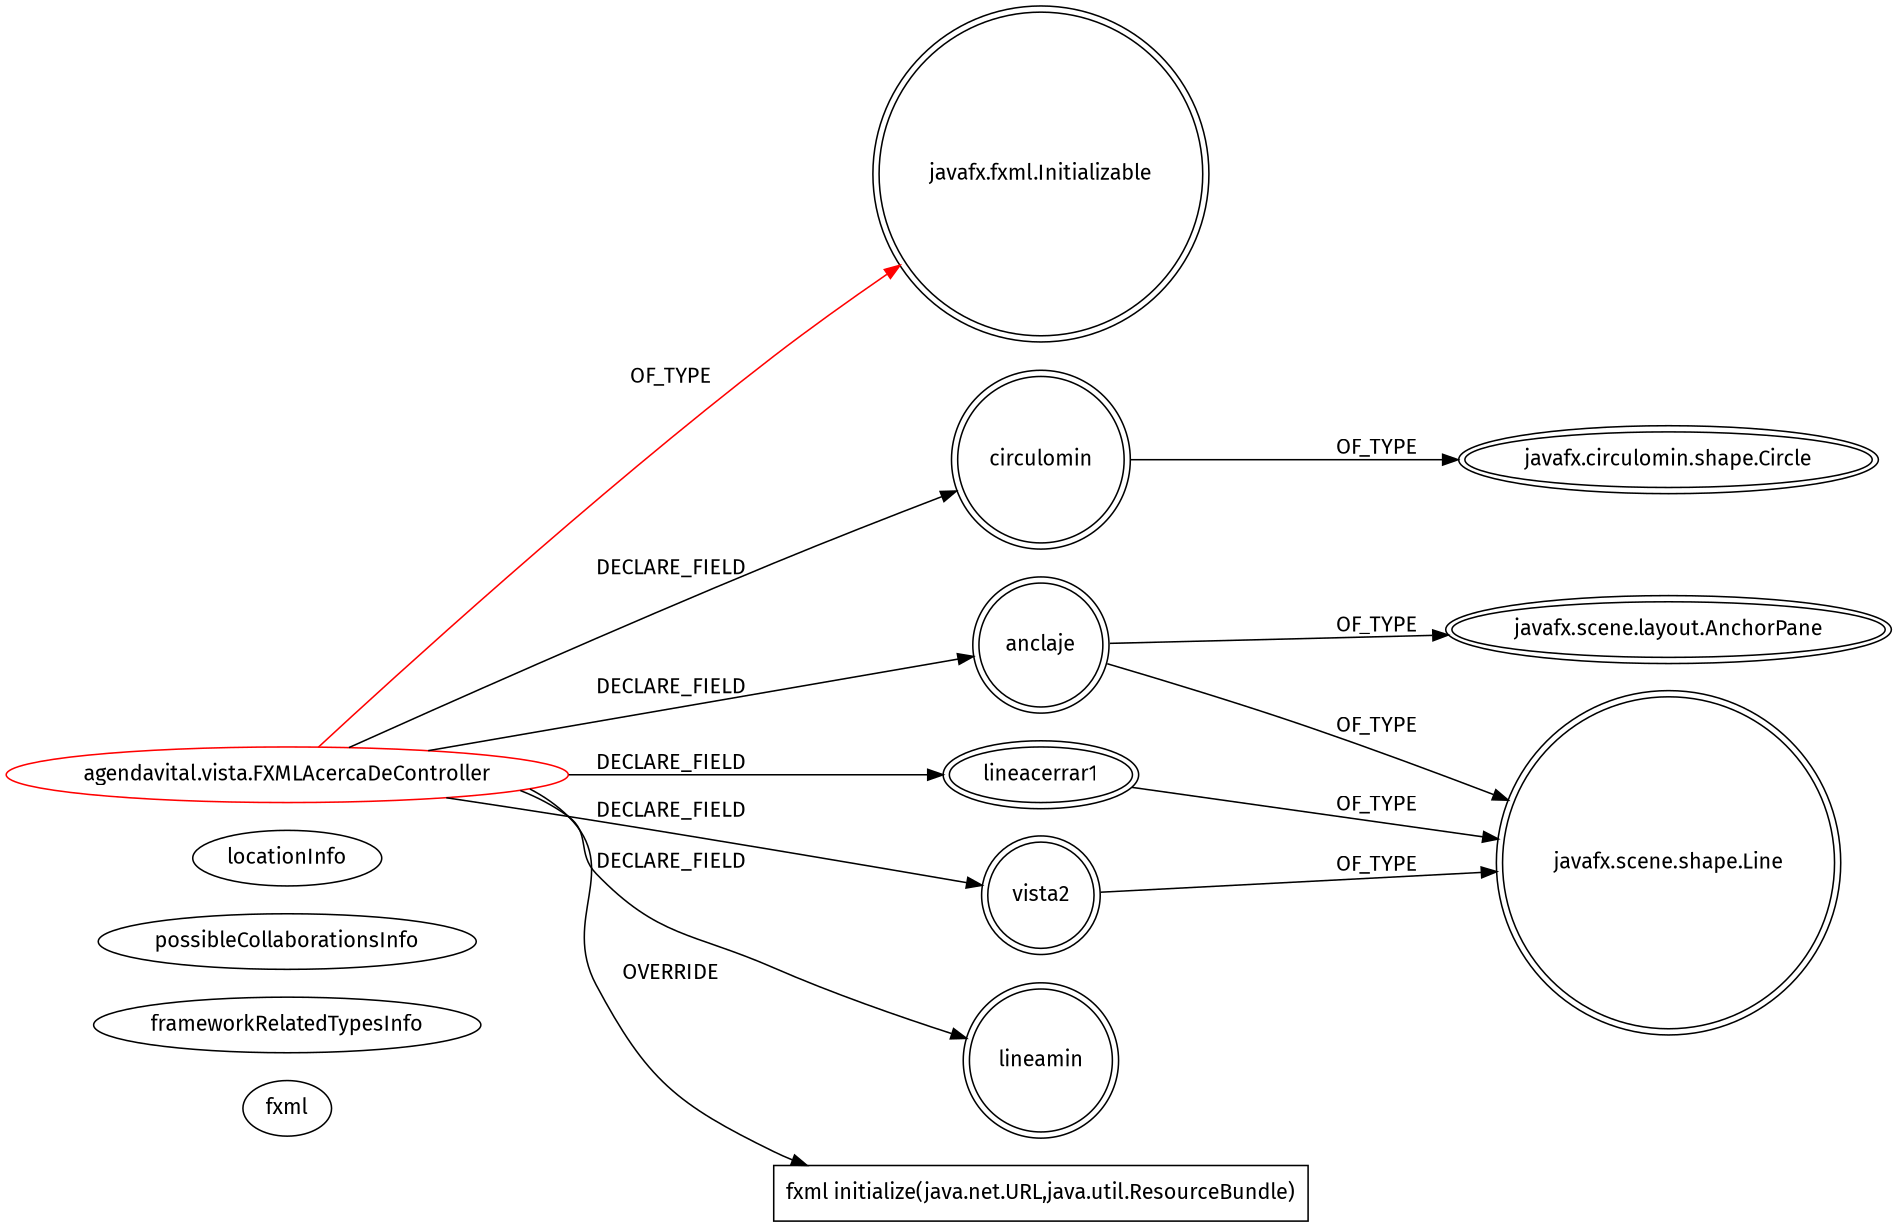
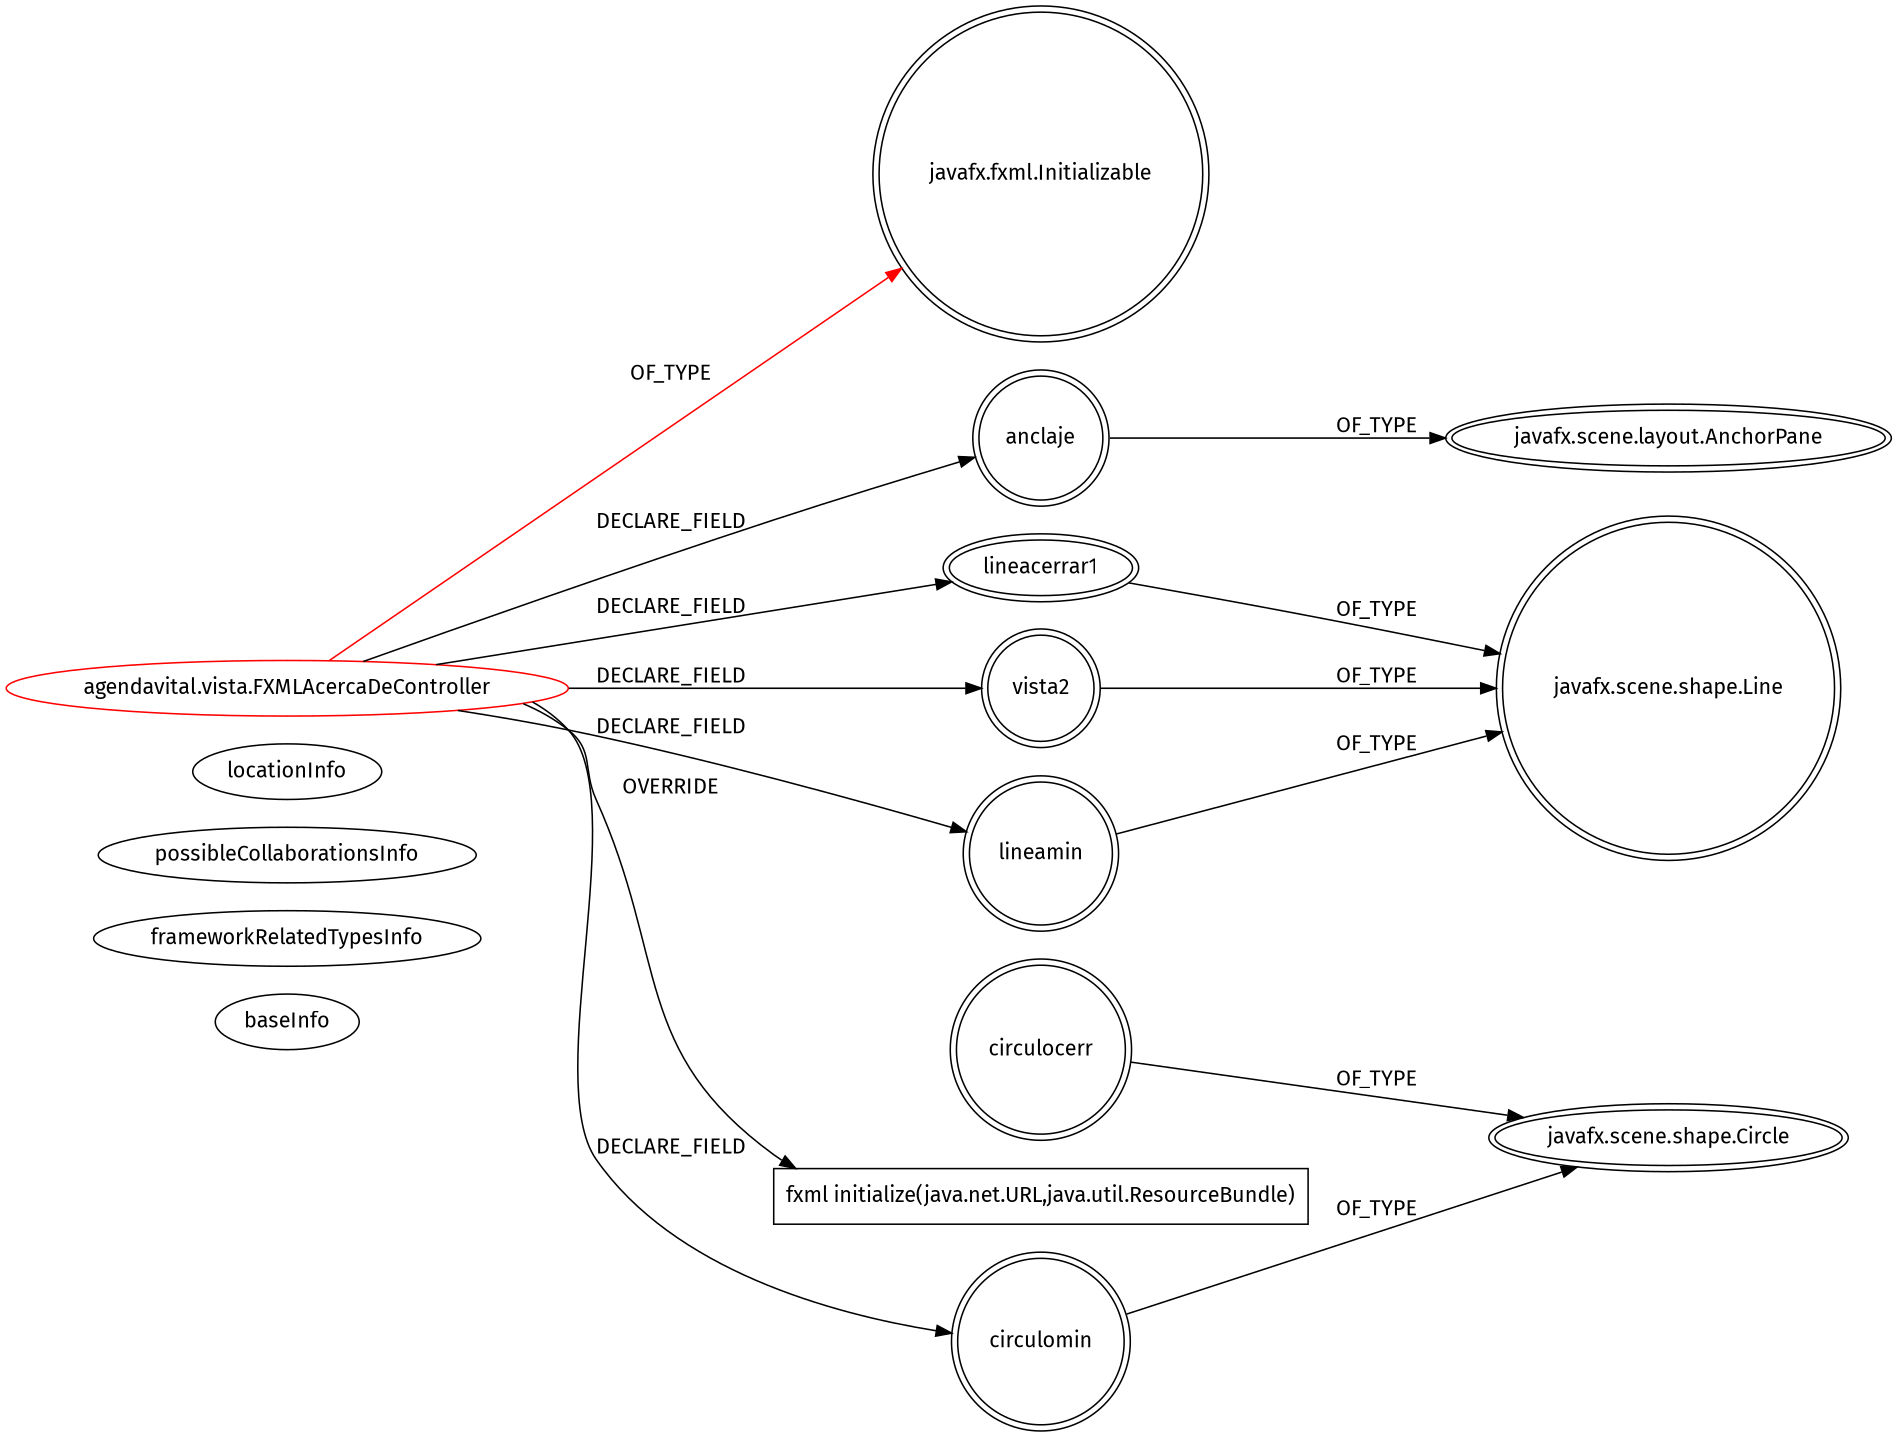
(1669, 460) -> (1669, 1138)
(1302, 725) -> (1301, 785)
none -> (1041, 1050)
(287, 1108) -> (287, 1022)
